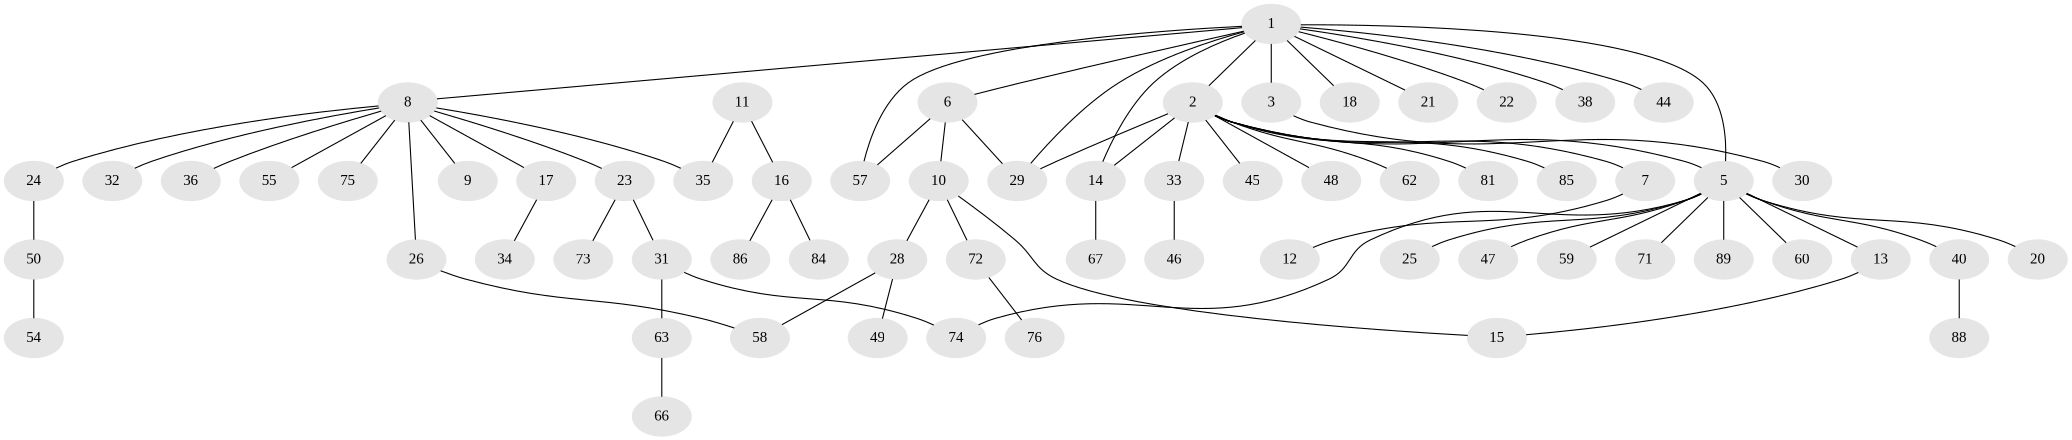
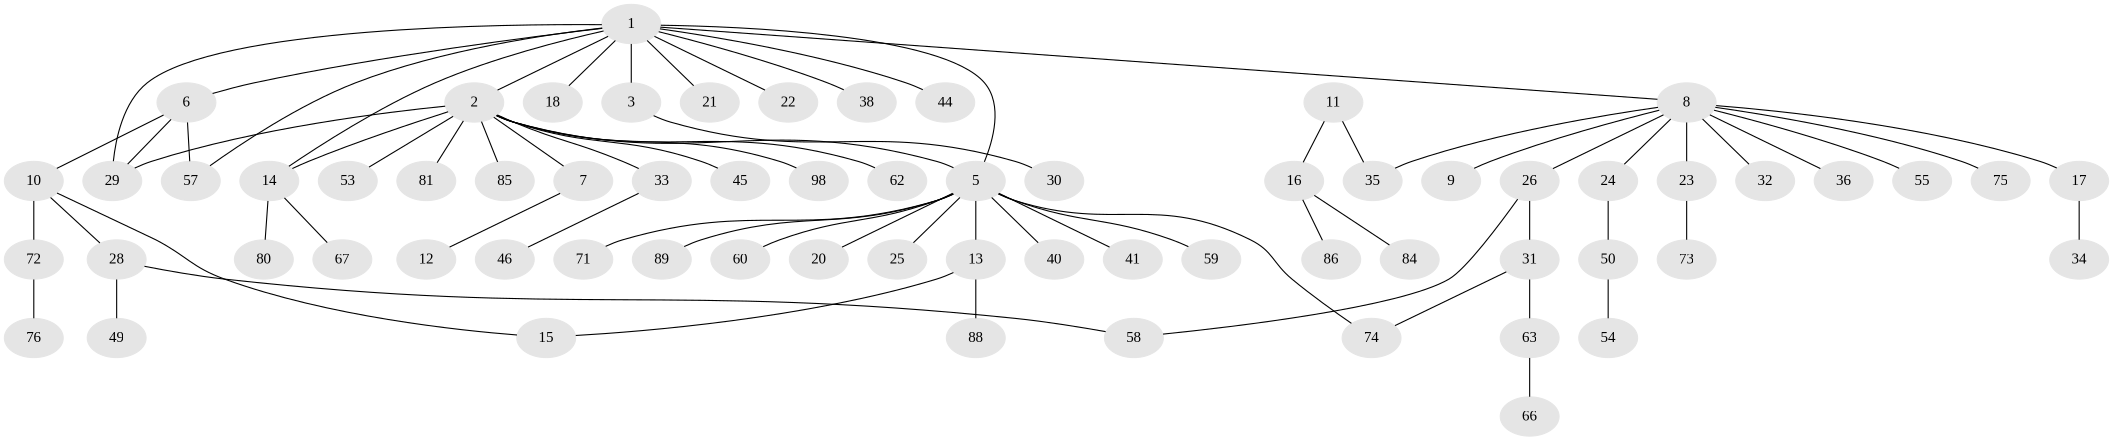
none -> (348, 181)
(1331, 181) -> (819, 181)
(643, 220) -> (1530, 220)
none -> (264, 259)
(1488, 259) -> (1133, 259)
(1959, 299) -> (976, 299)
